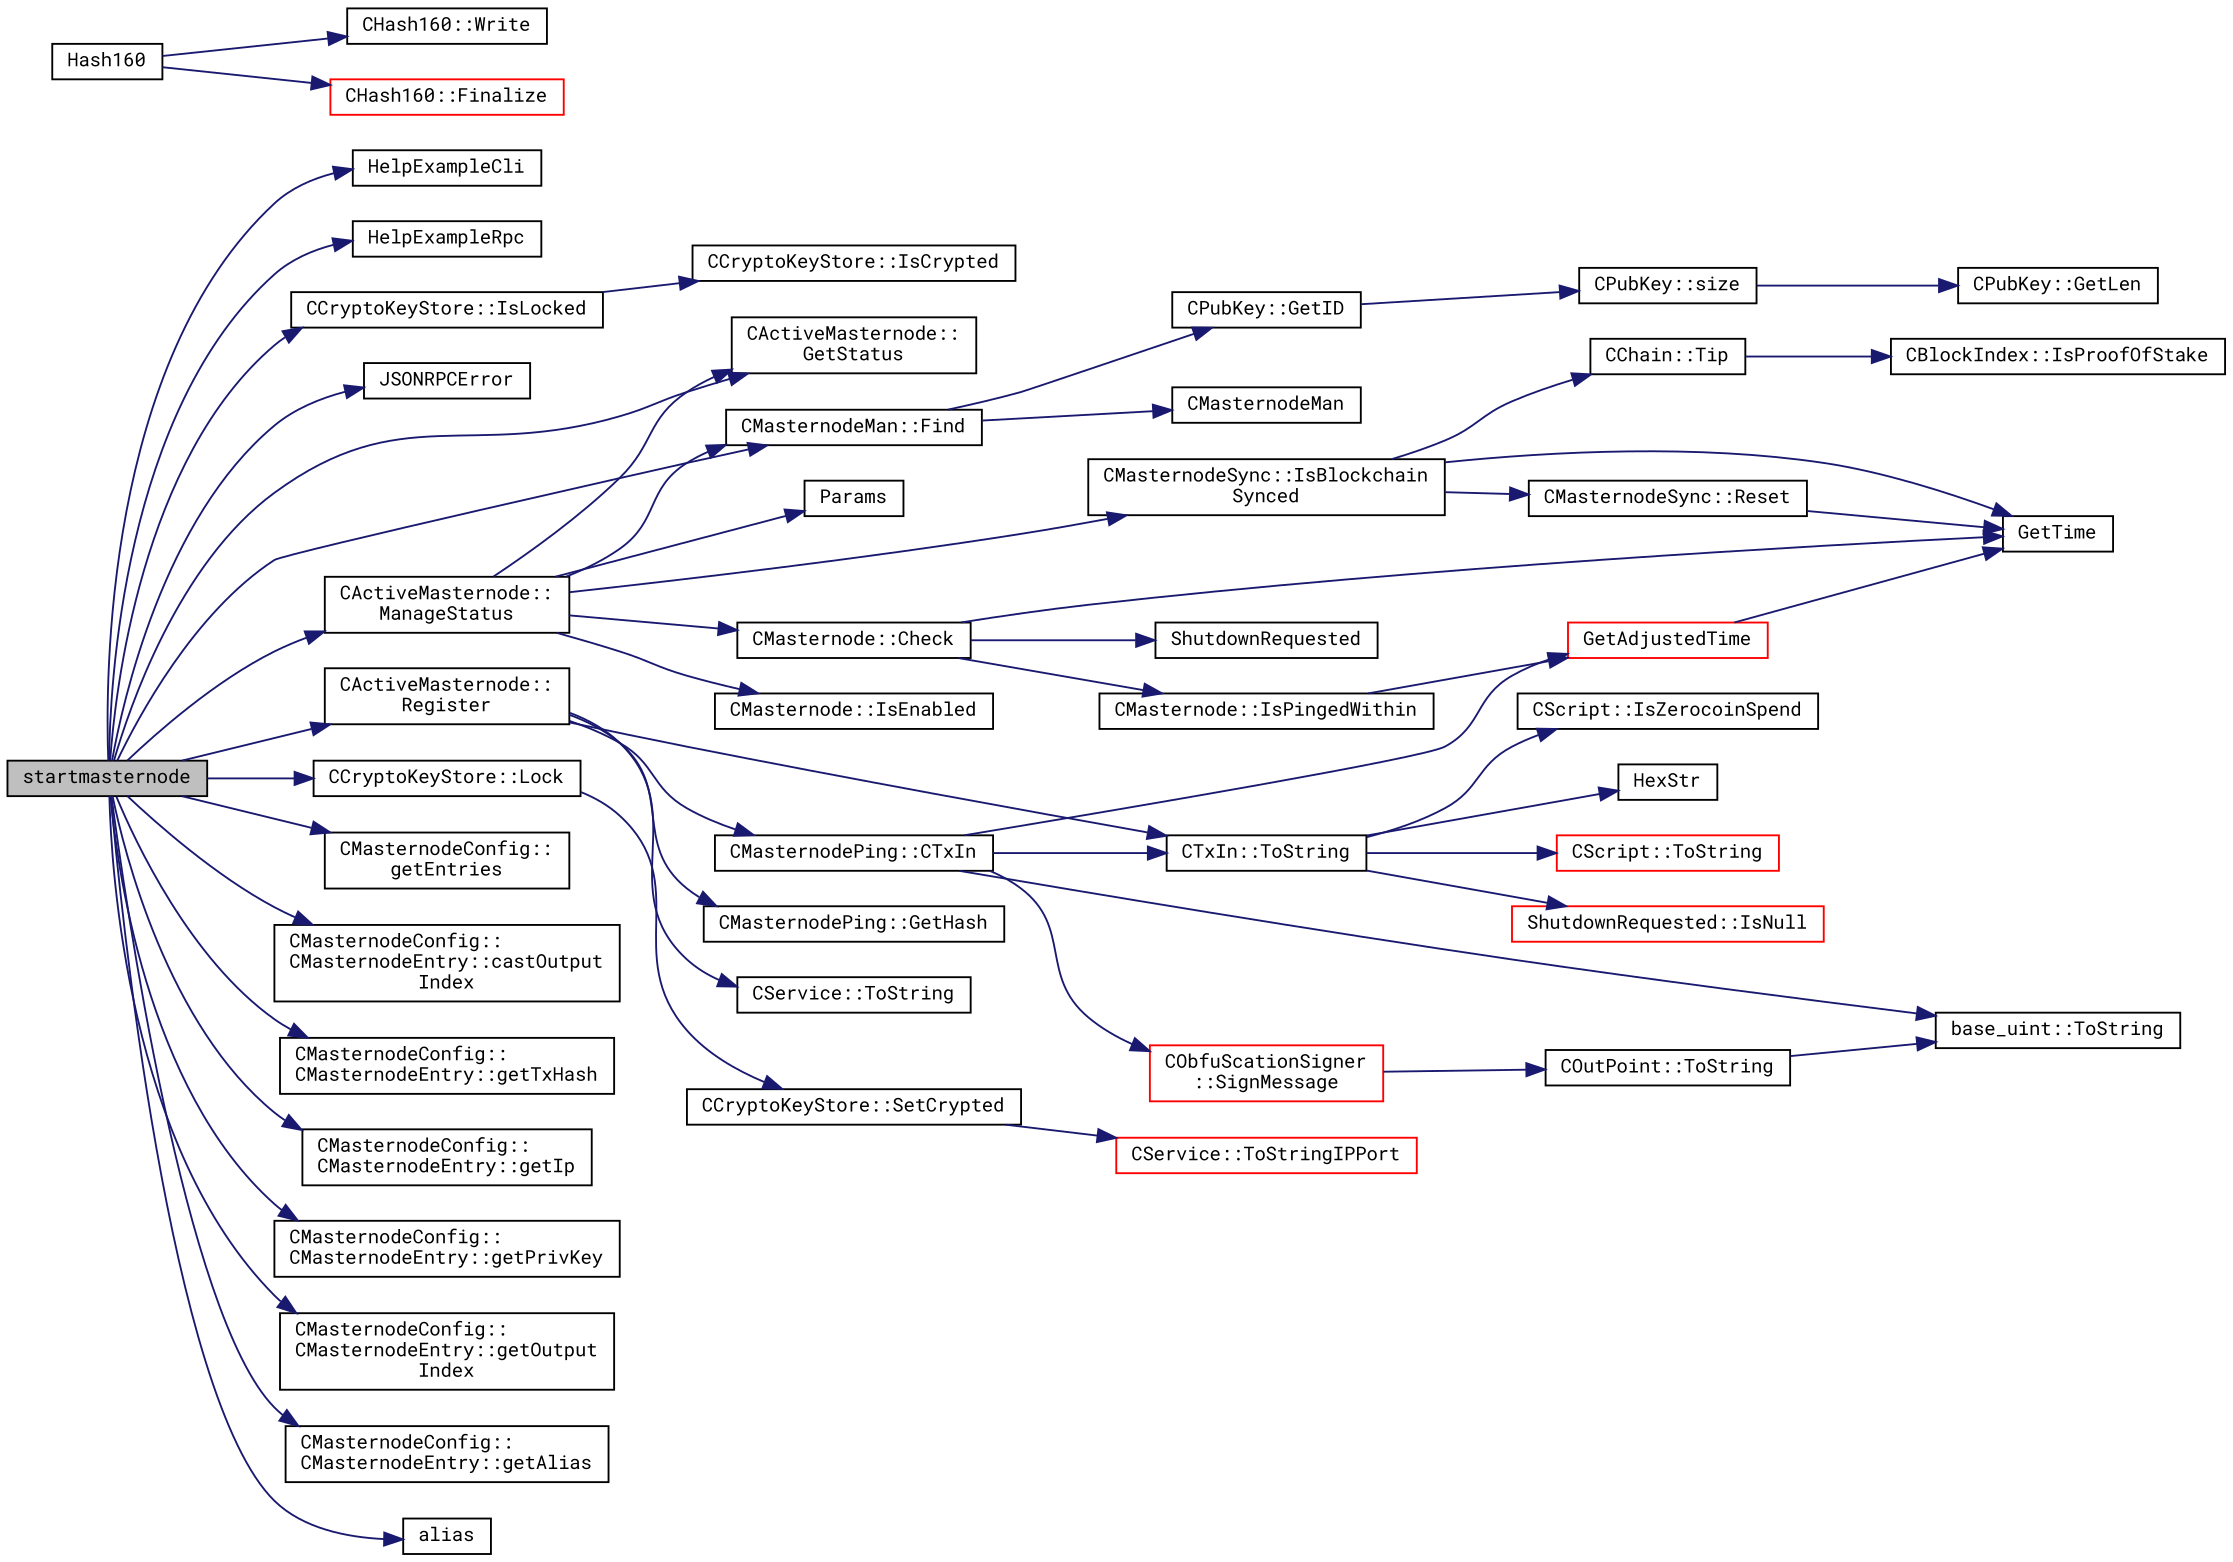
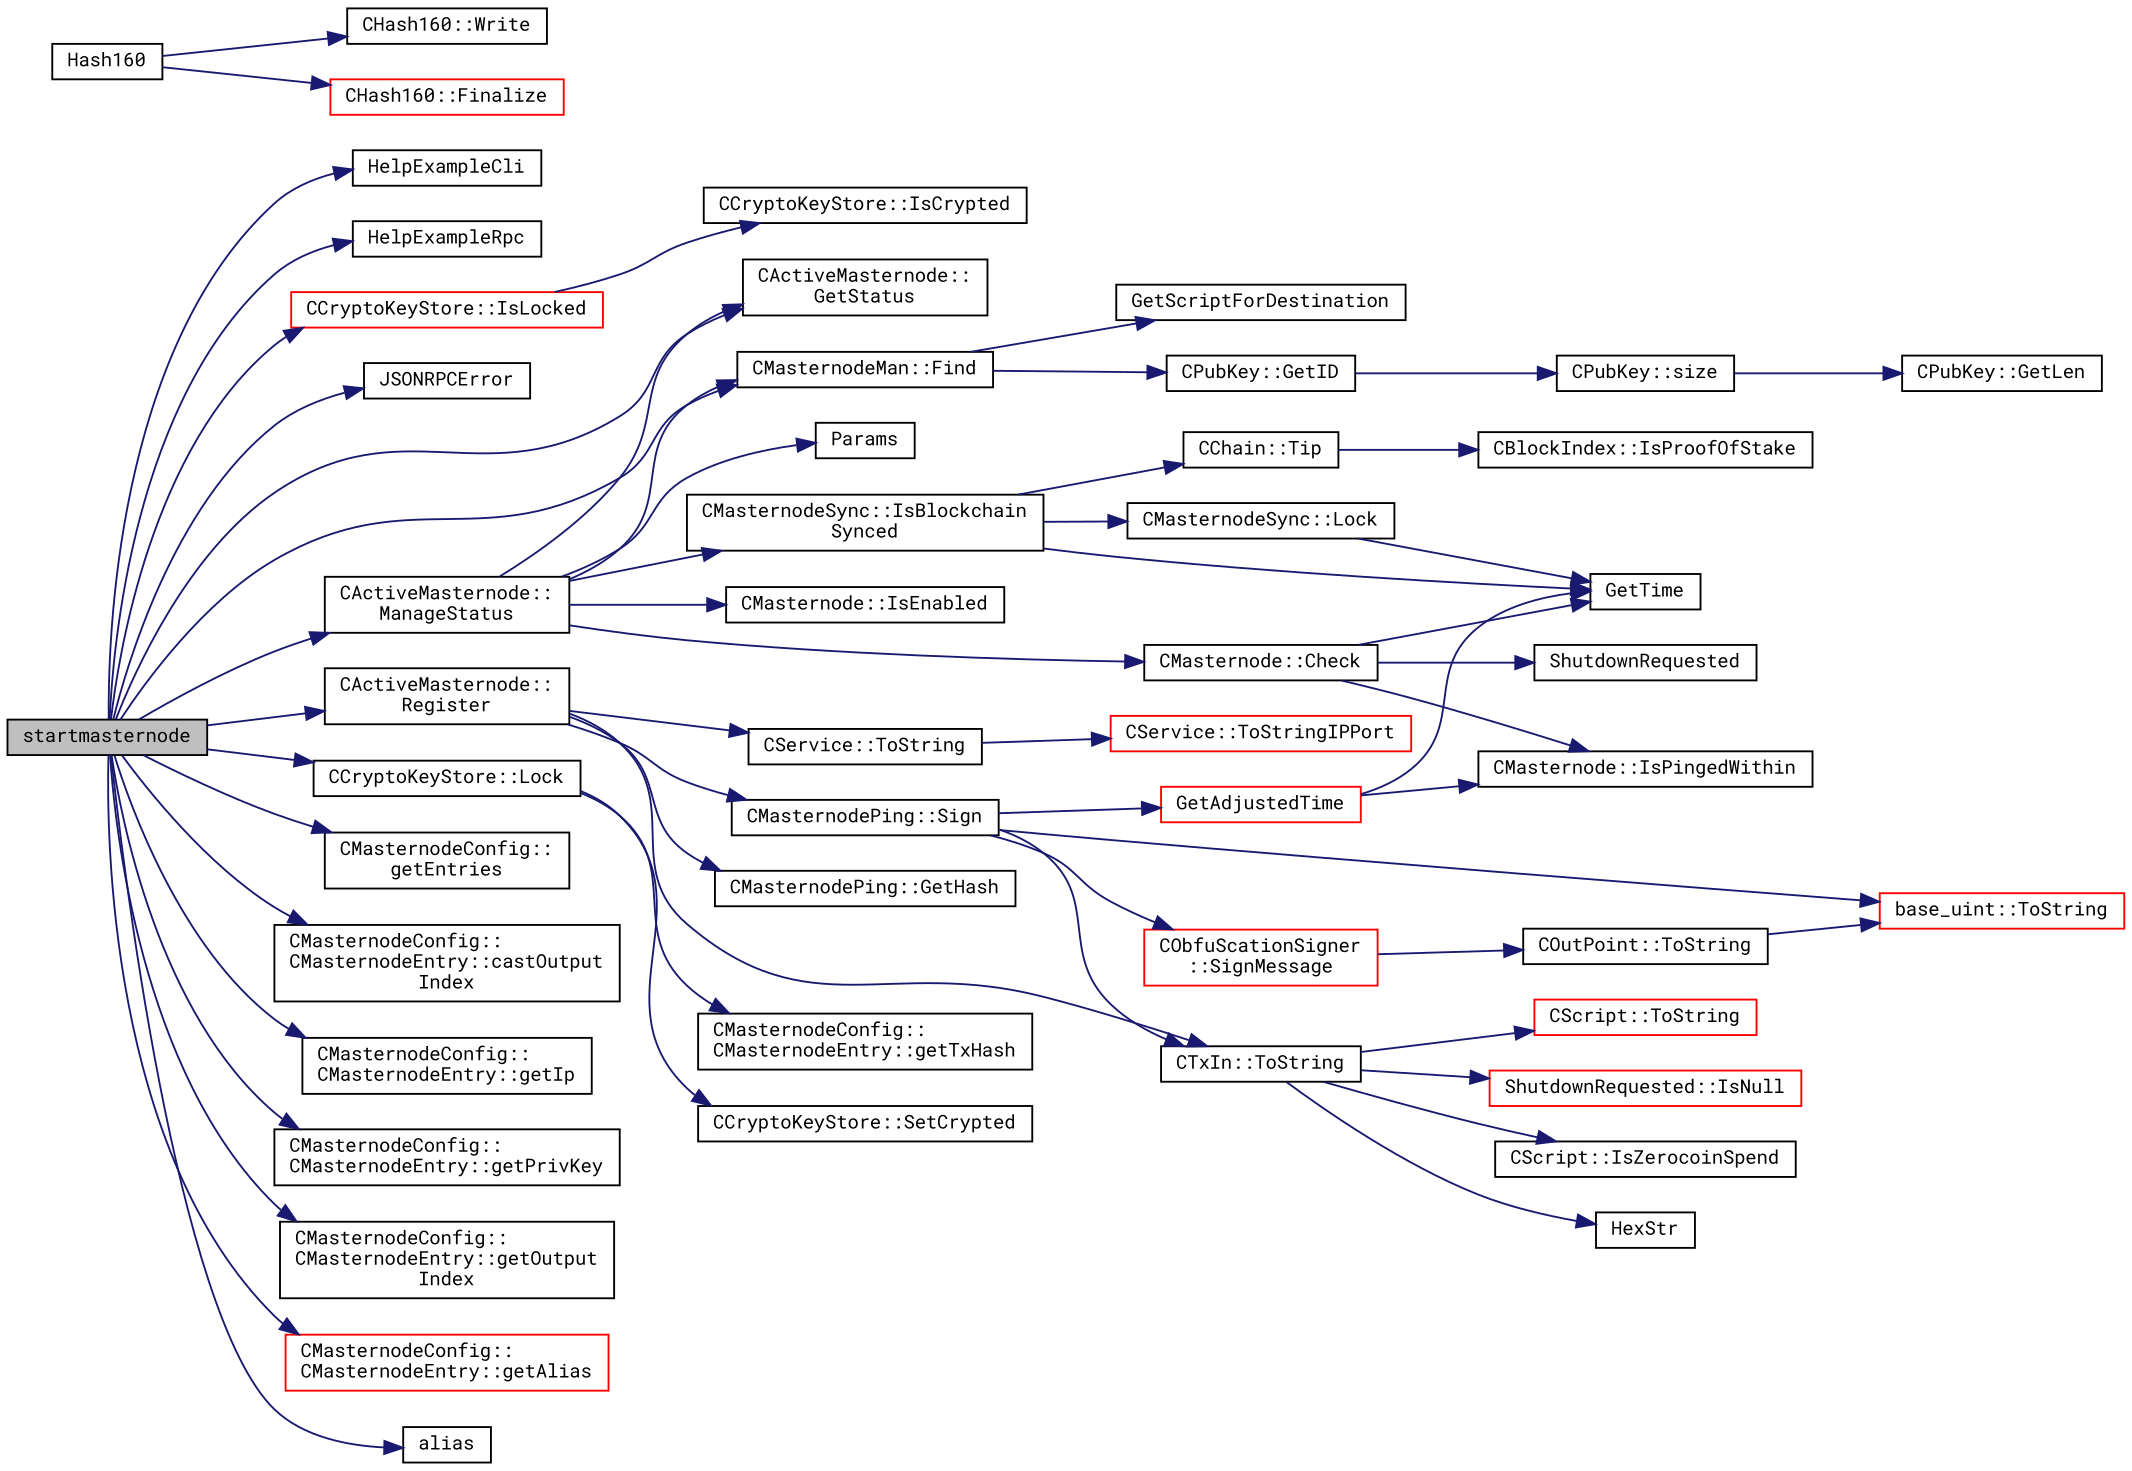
(447, 310) -> (447, 310)
(1267, 405) -> (1261, 302)
(1668, 498) -> (1261, 521)
(1458, 677) -> (1410, 791)
(854, 853) -> (865, 818)
(187, 926) -> (667, 958)
(2058, 1030) -> (2002, 911)
(1052, 1130) -> (1037, 741)
(447, 1454) -> (447, 1363)
